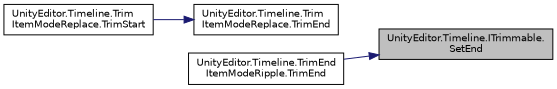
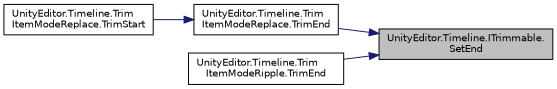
none -> (354, 30)
(266, 69) -> (266, 69)
